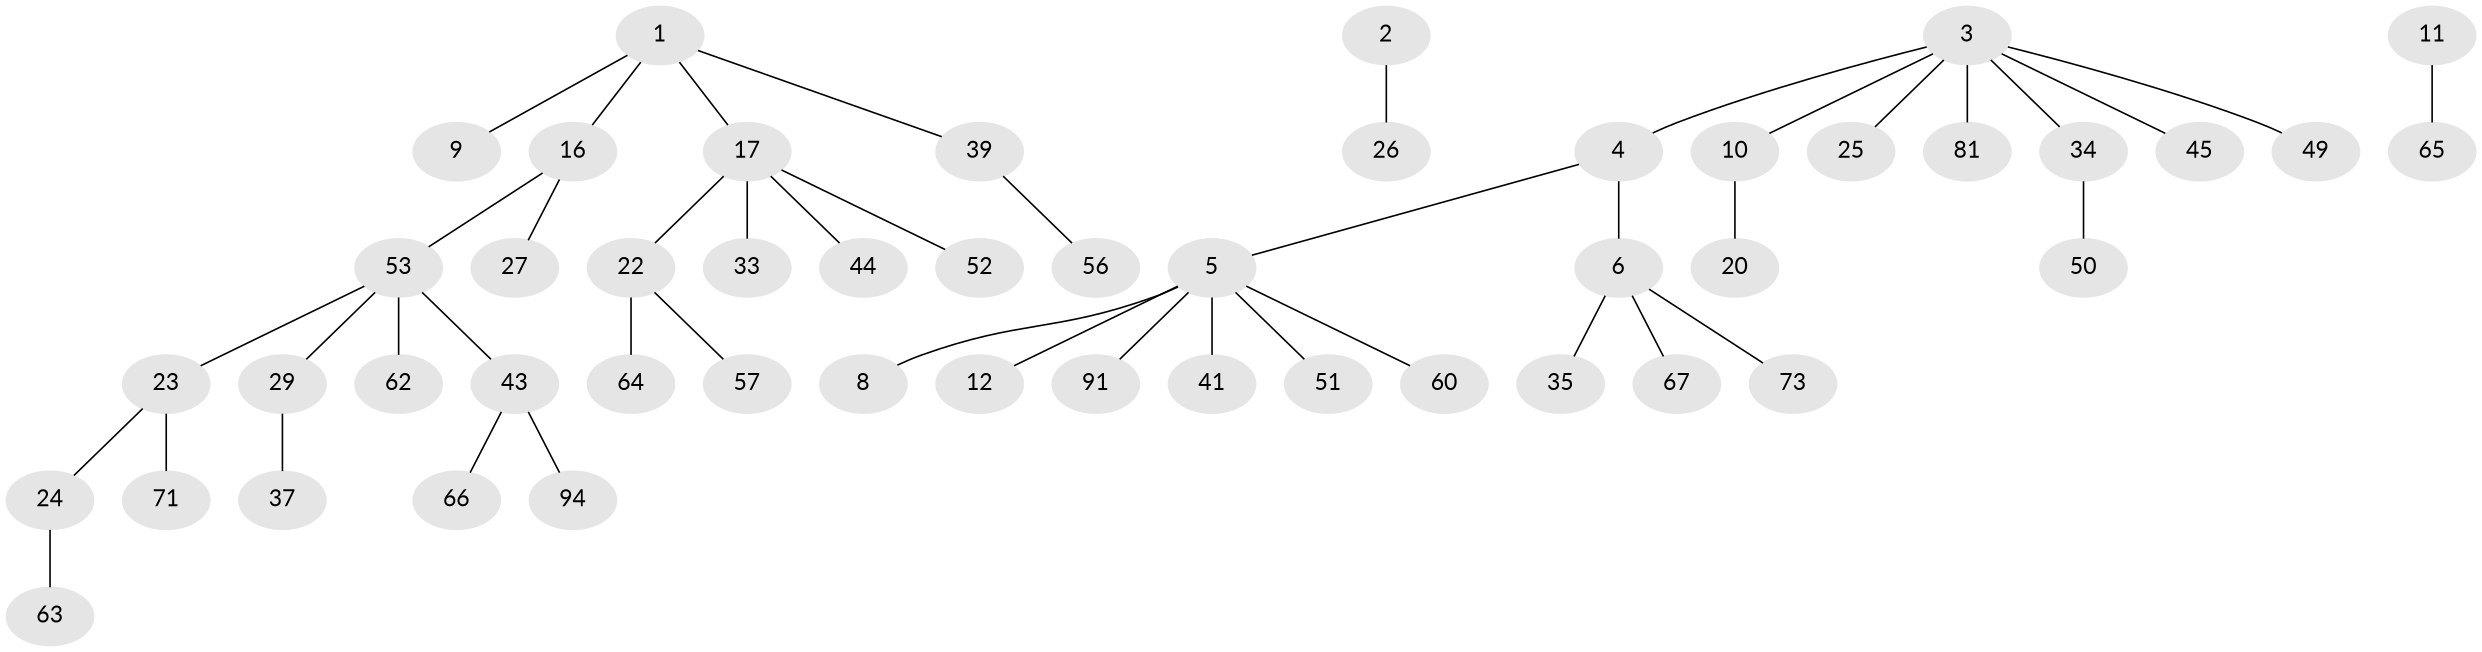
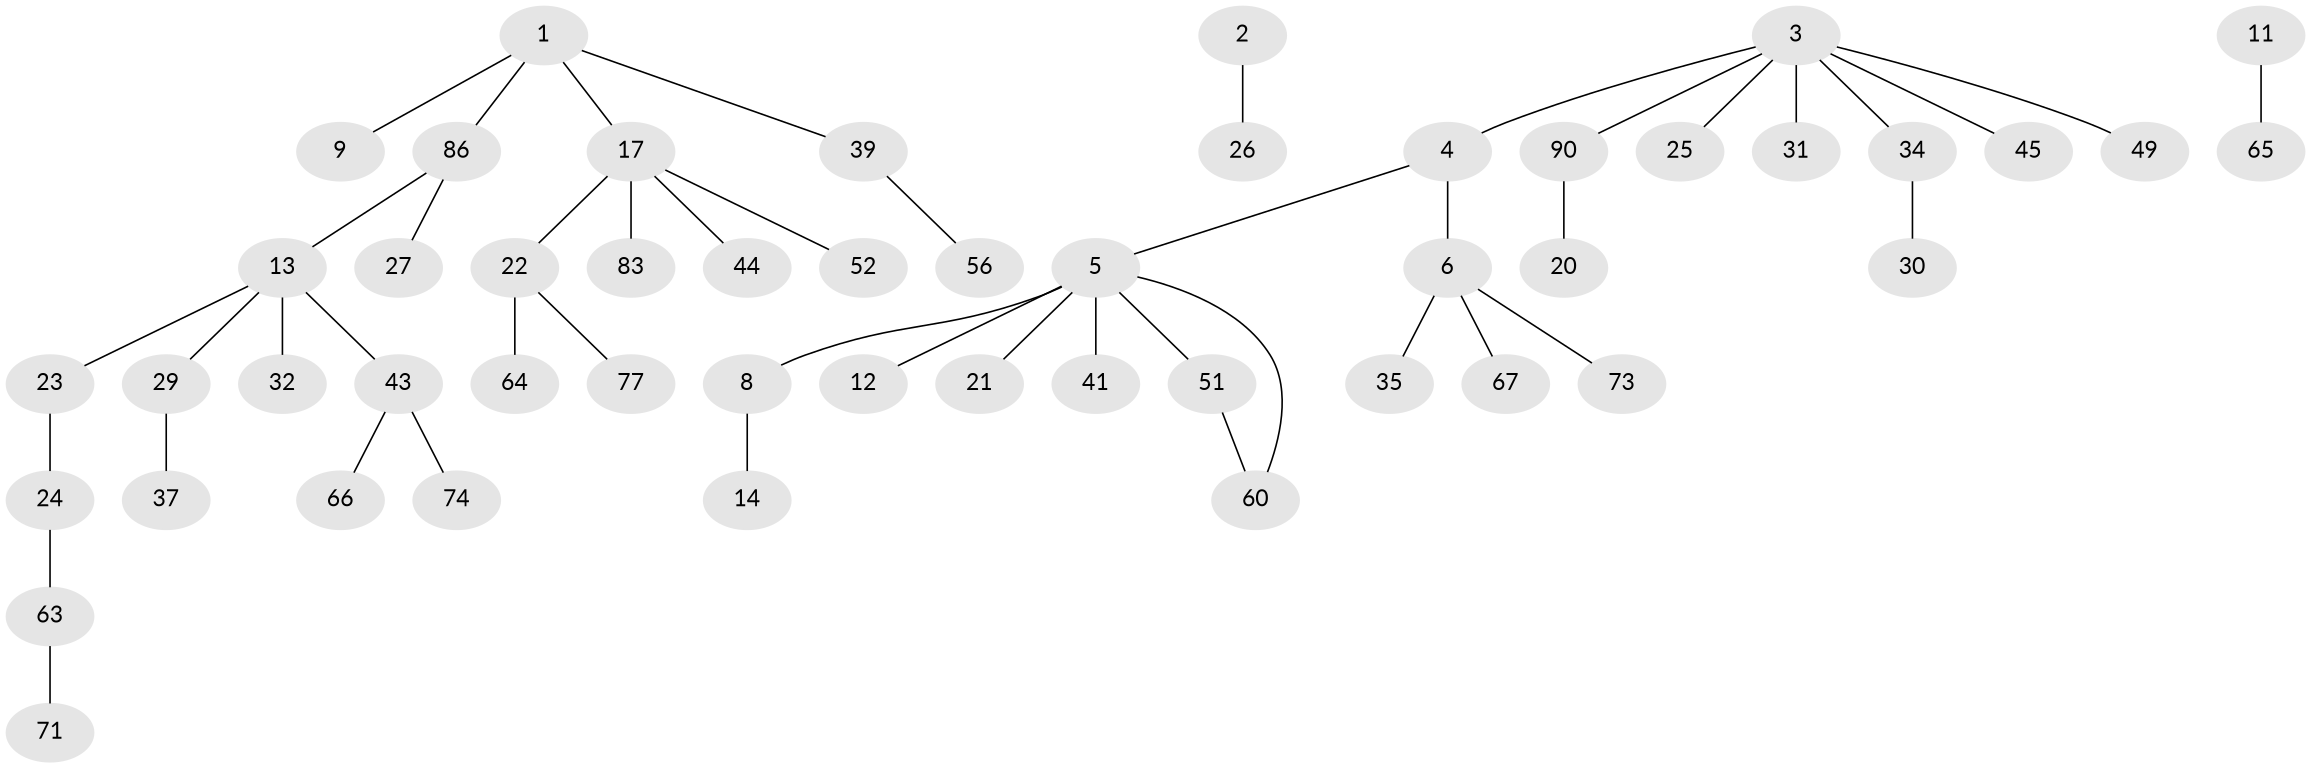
(573, 152) -> (457, 152)
(1735, 152) -> (1564, 152)
(1967, 152) -> (1796, 152)
(399, 268) -> (282, 268)
(747, 268) -> (631, 268)
(2084, 268) -> (1912, 268)
(399, 384) -> (282, 384)
(747, 384) -> (631, 384)
(1096, 384) -> (980, 384)
(166, 442) -> (50, 675)
none -> (1234, 442)
(573, 500) -> (457, 500)
none -> (747, 500)
